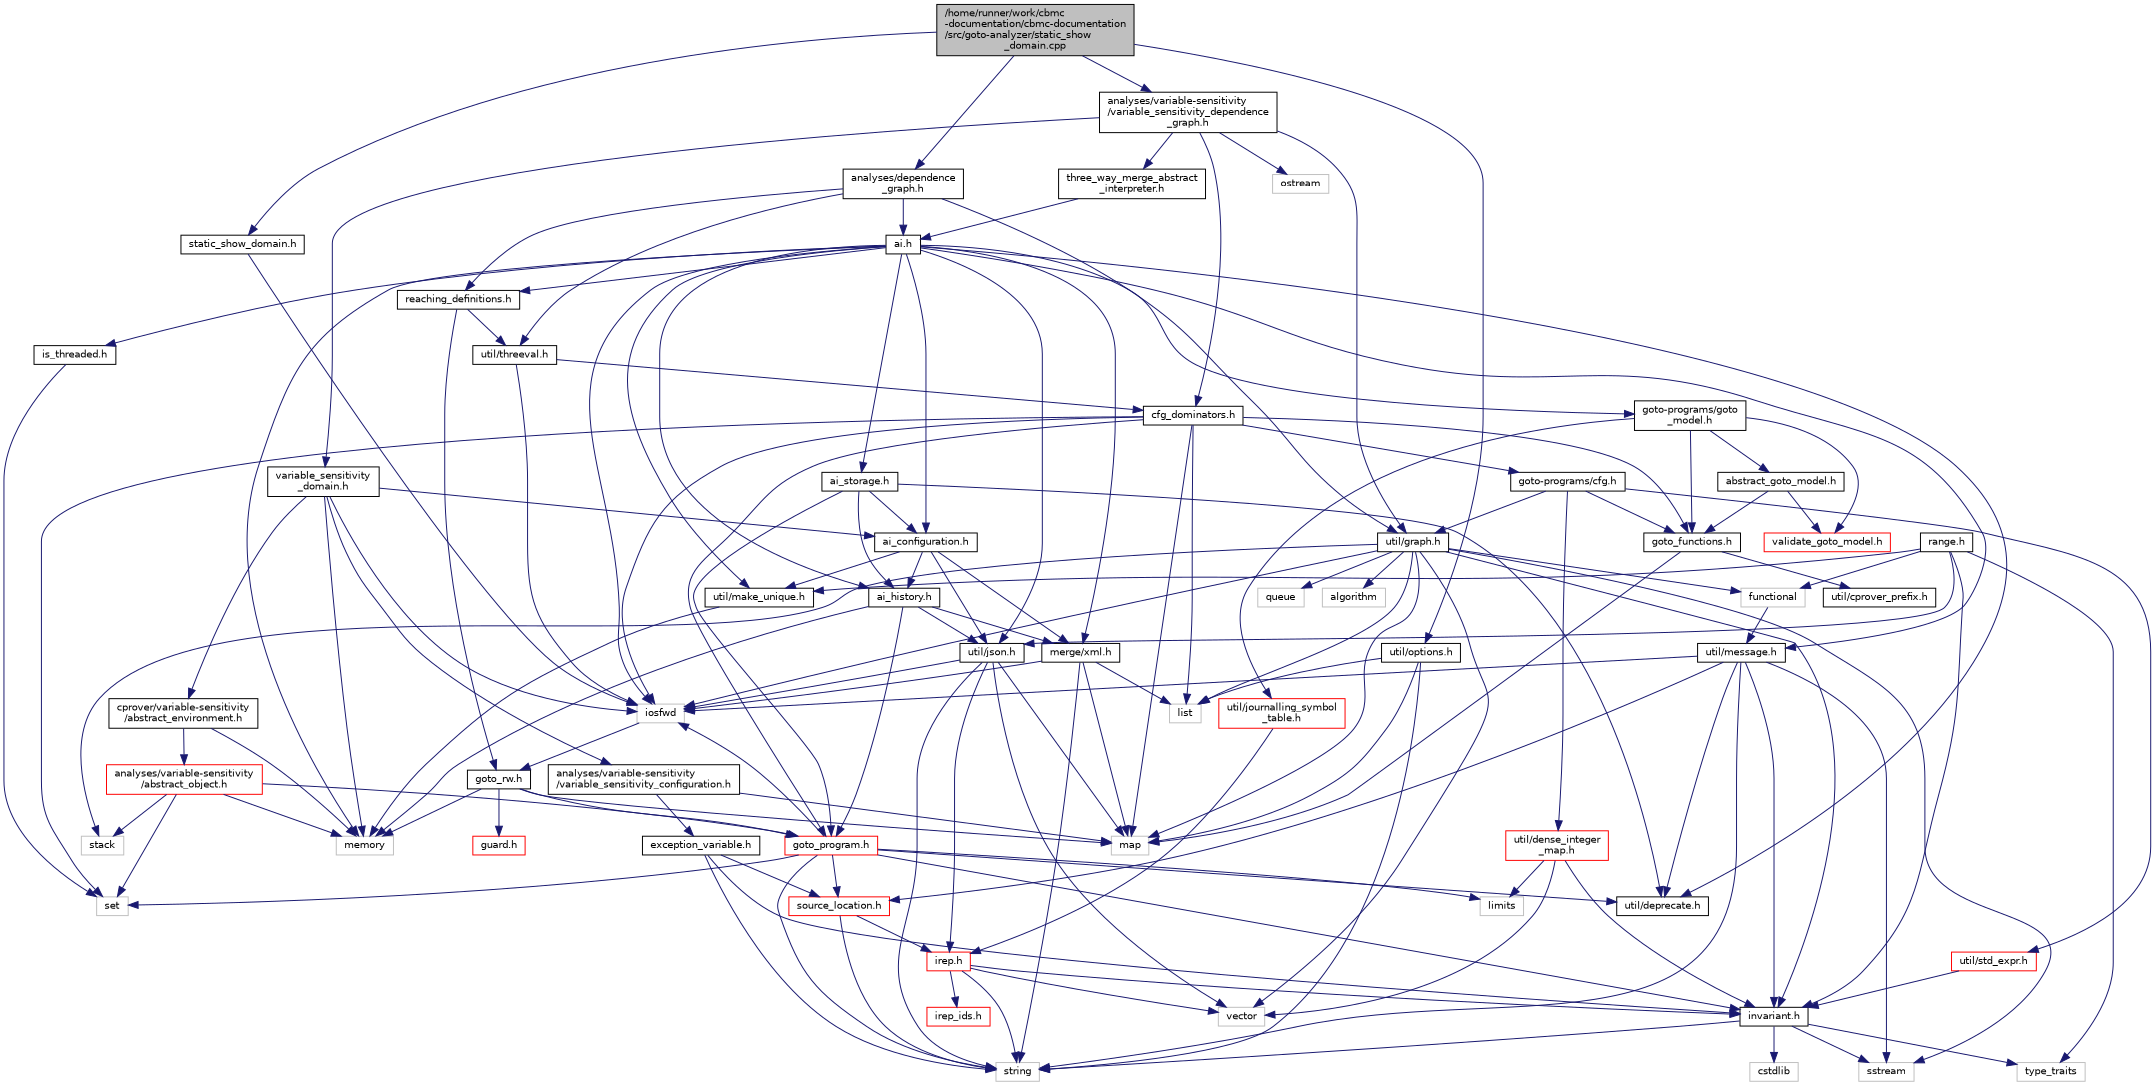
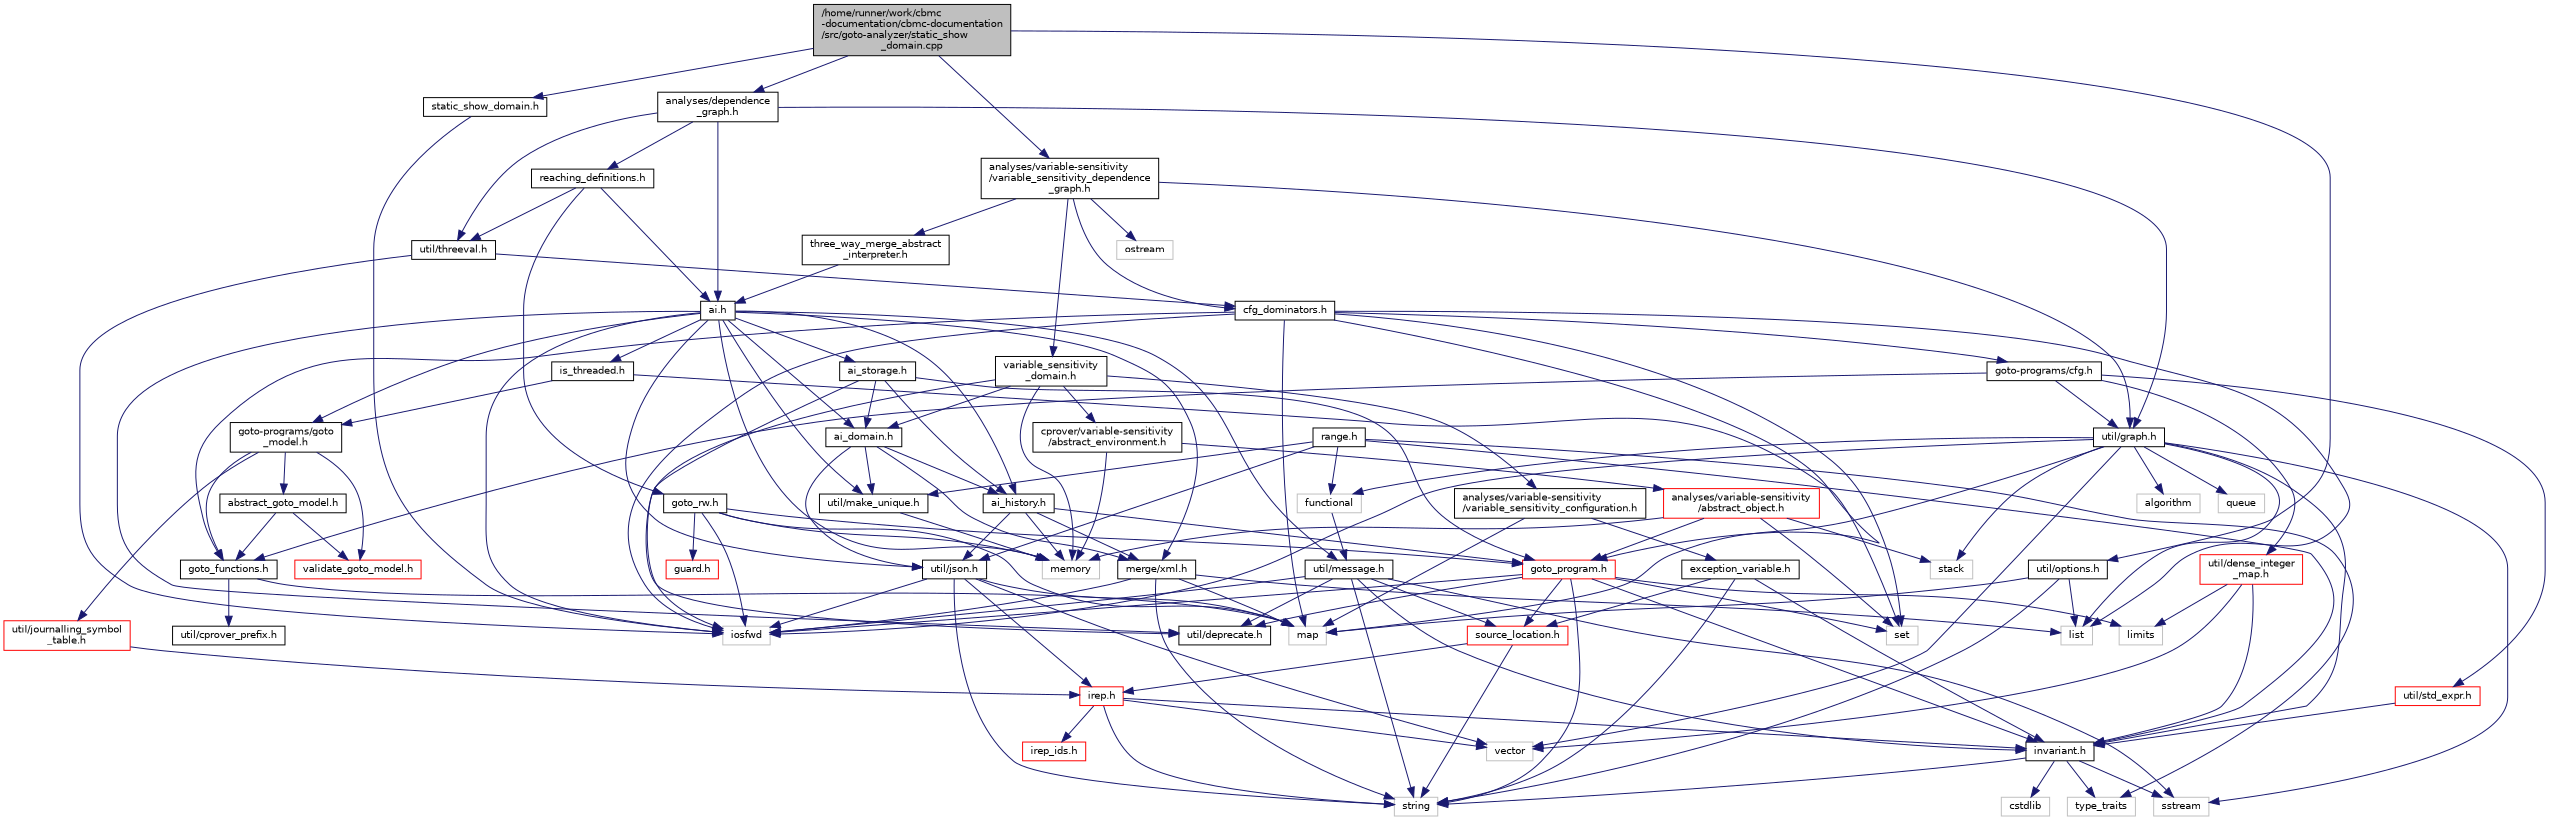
(663, 274) -> (652, 241)
none -> (452, 402)
(926, 542) -> (864, 437)
(584, 745) -> (730, 562)
